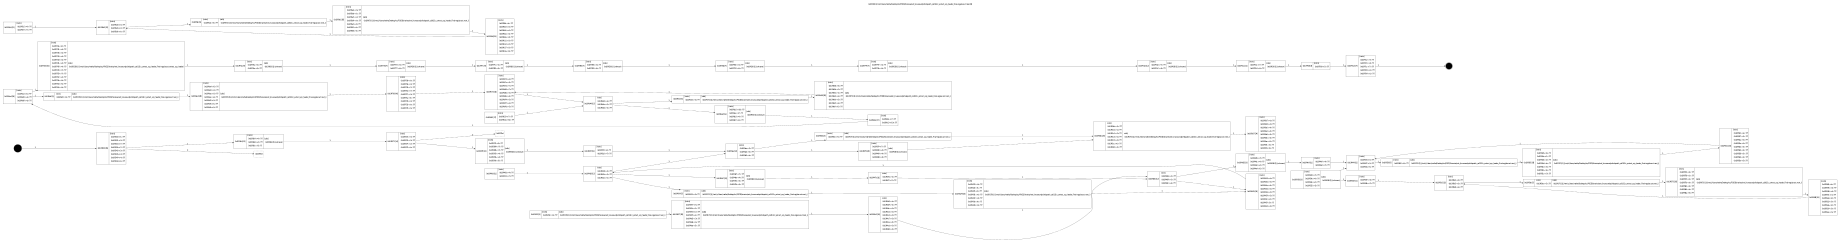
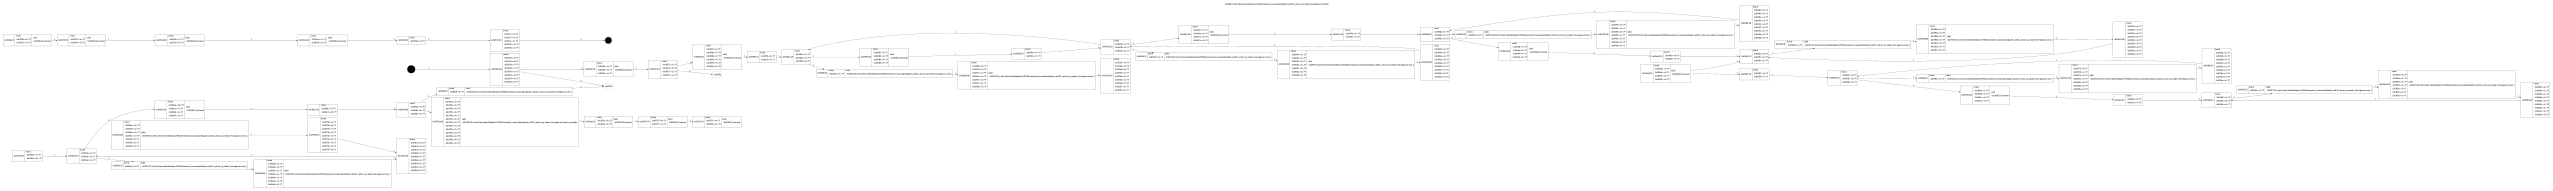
(598, 66) -> none
none -> (1985, 95)
(184, 97) -> (588, 87)
(1000, 145) -> (960, 55)
(1211, 185) -> (1452, 35)
